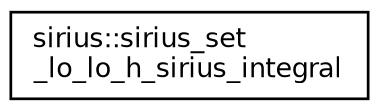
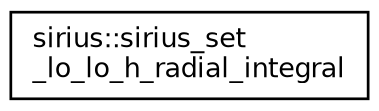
(189, 55) -> (189, 55)
